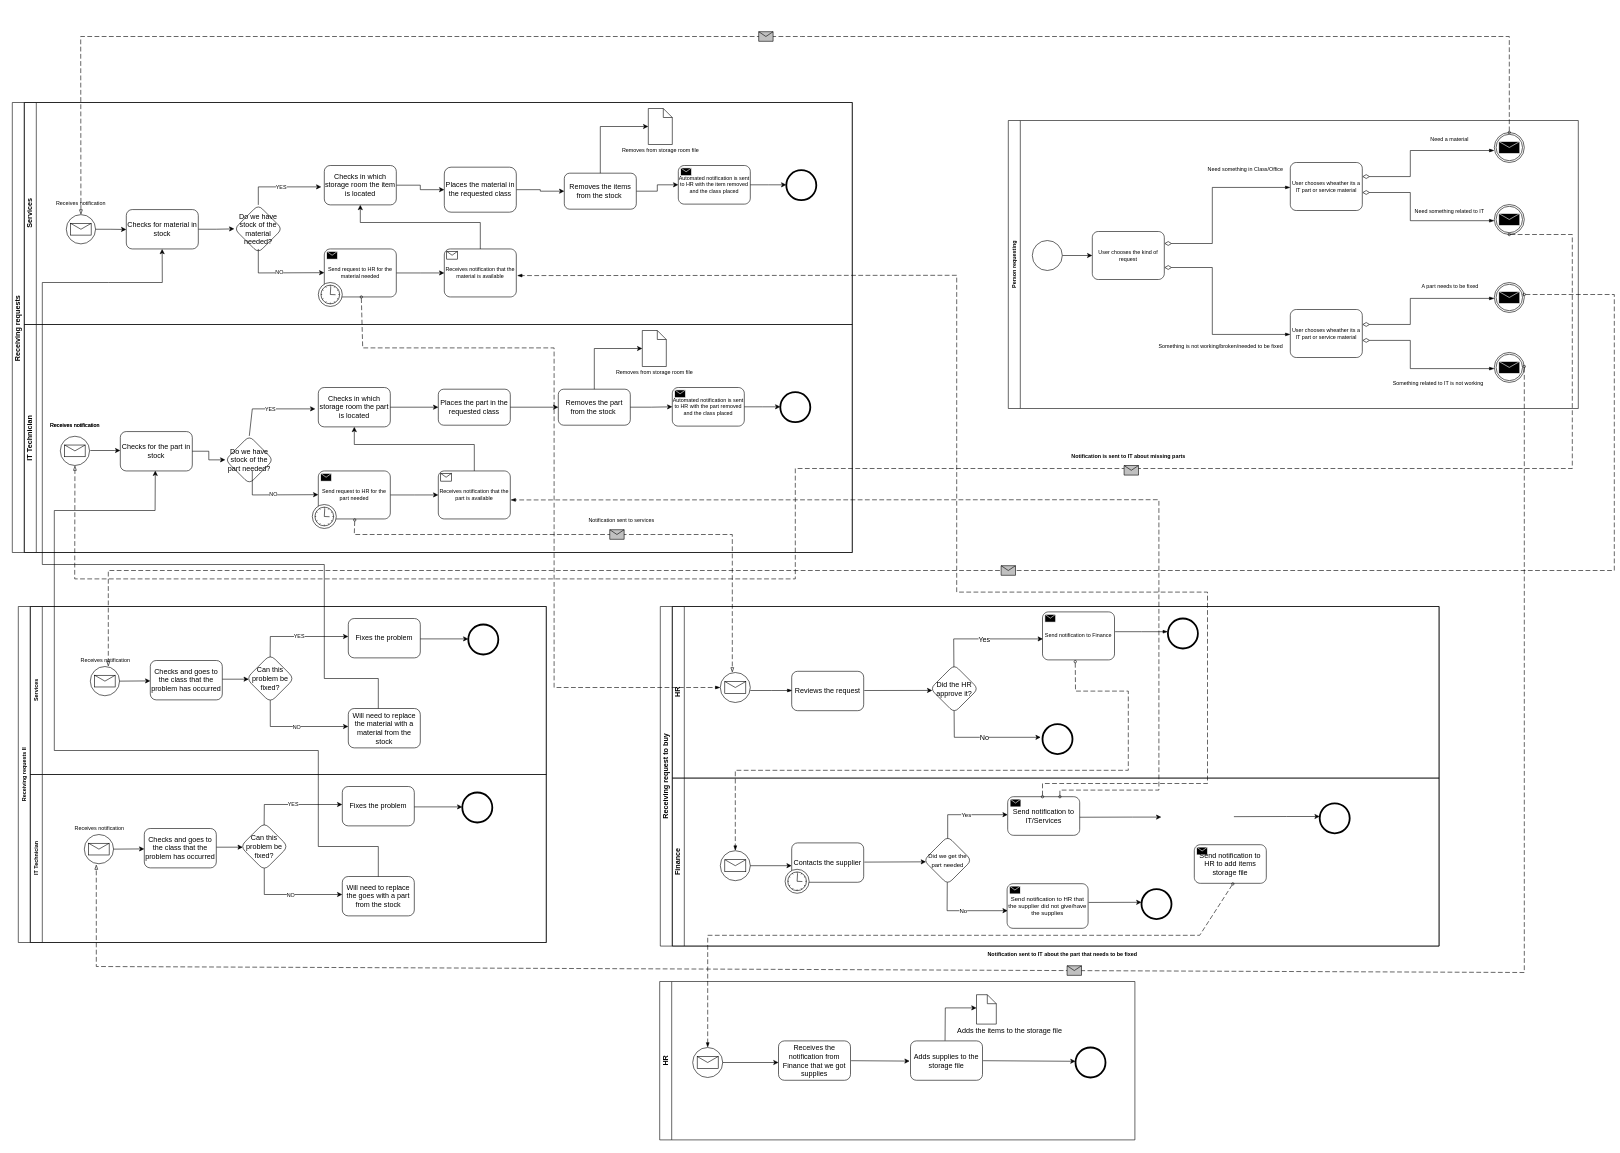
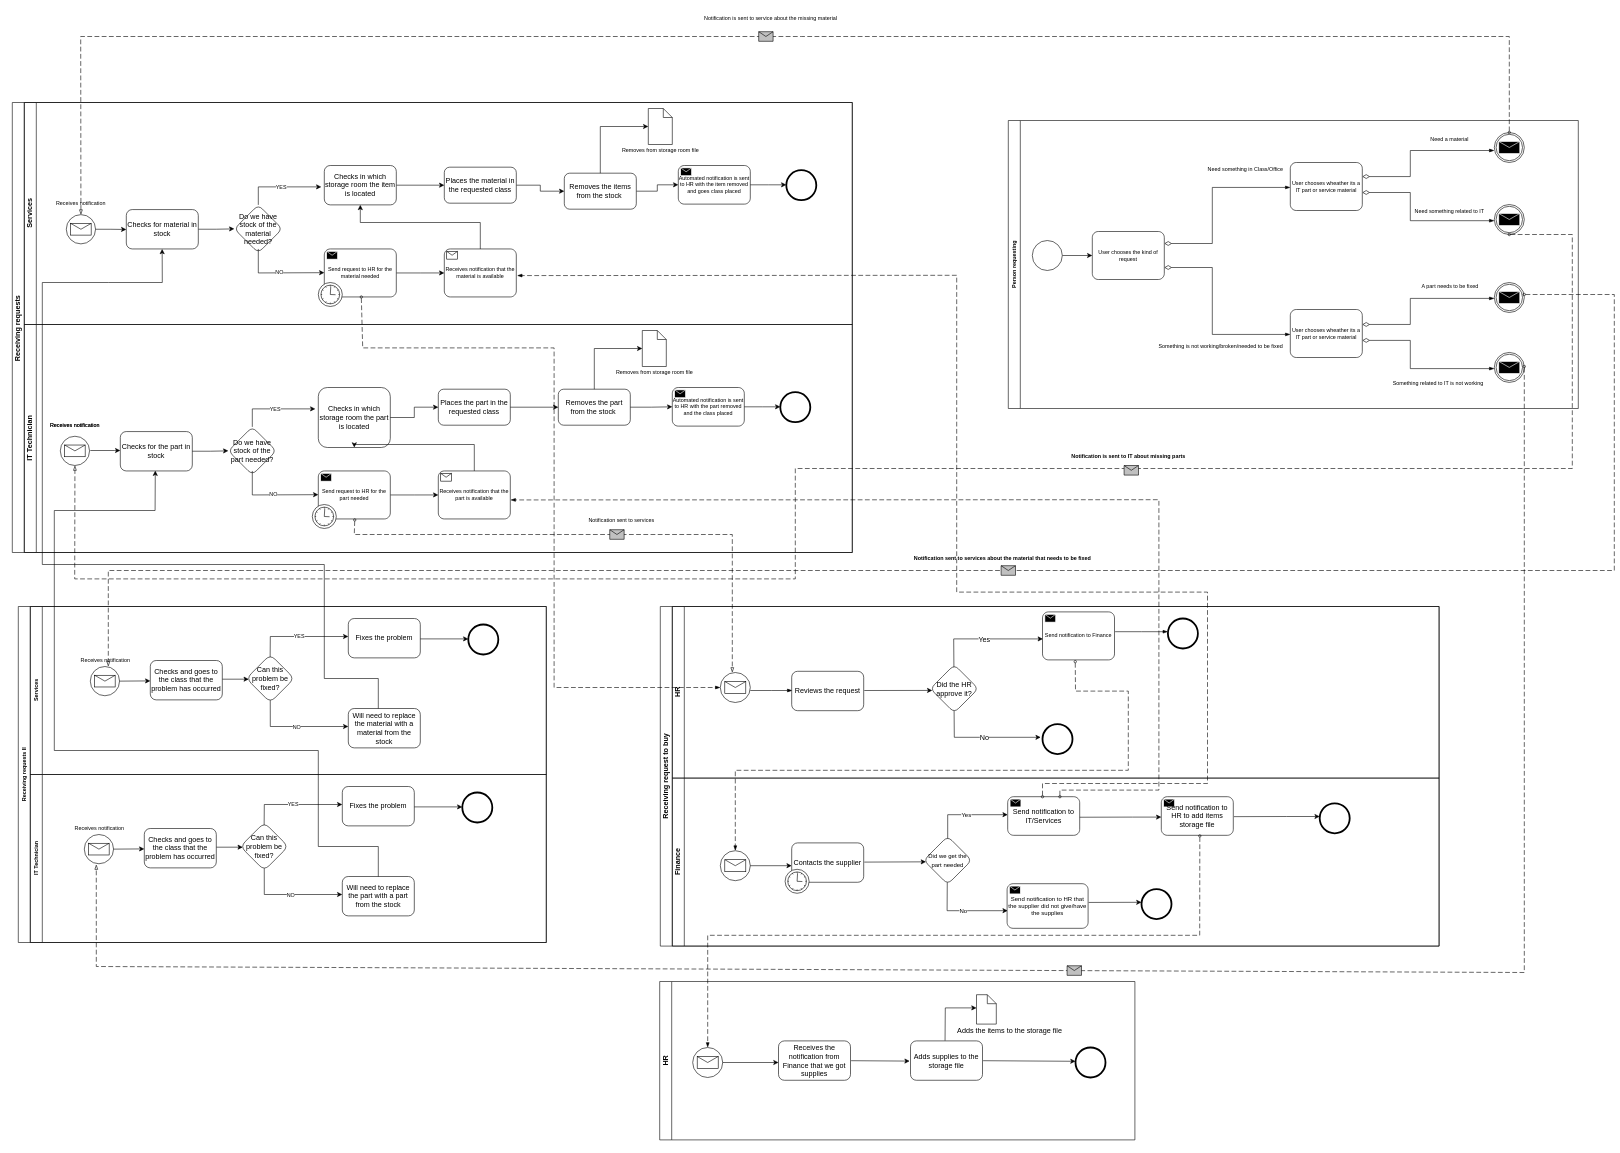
none -> (771, 18)
(714, 185) -> (714, 185)
(480, 189) -> (480, 185)
(354, 407) -> (354, 417)
(249, 460) -> (252, 451)
none -> (1002, 558)
(1230, 864) -> (1197, 816)
(378, 896) -> (378, 896)
(1062, 954) -> none
